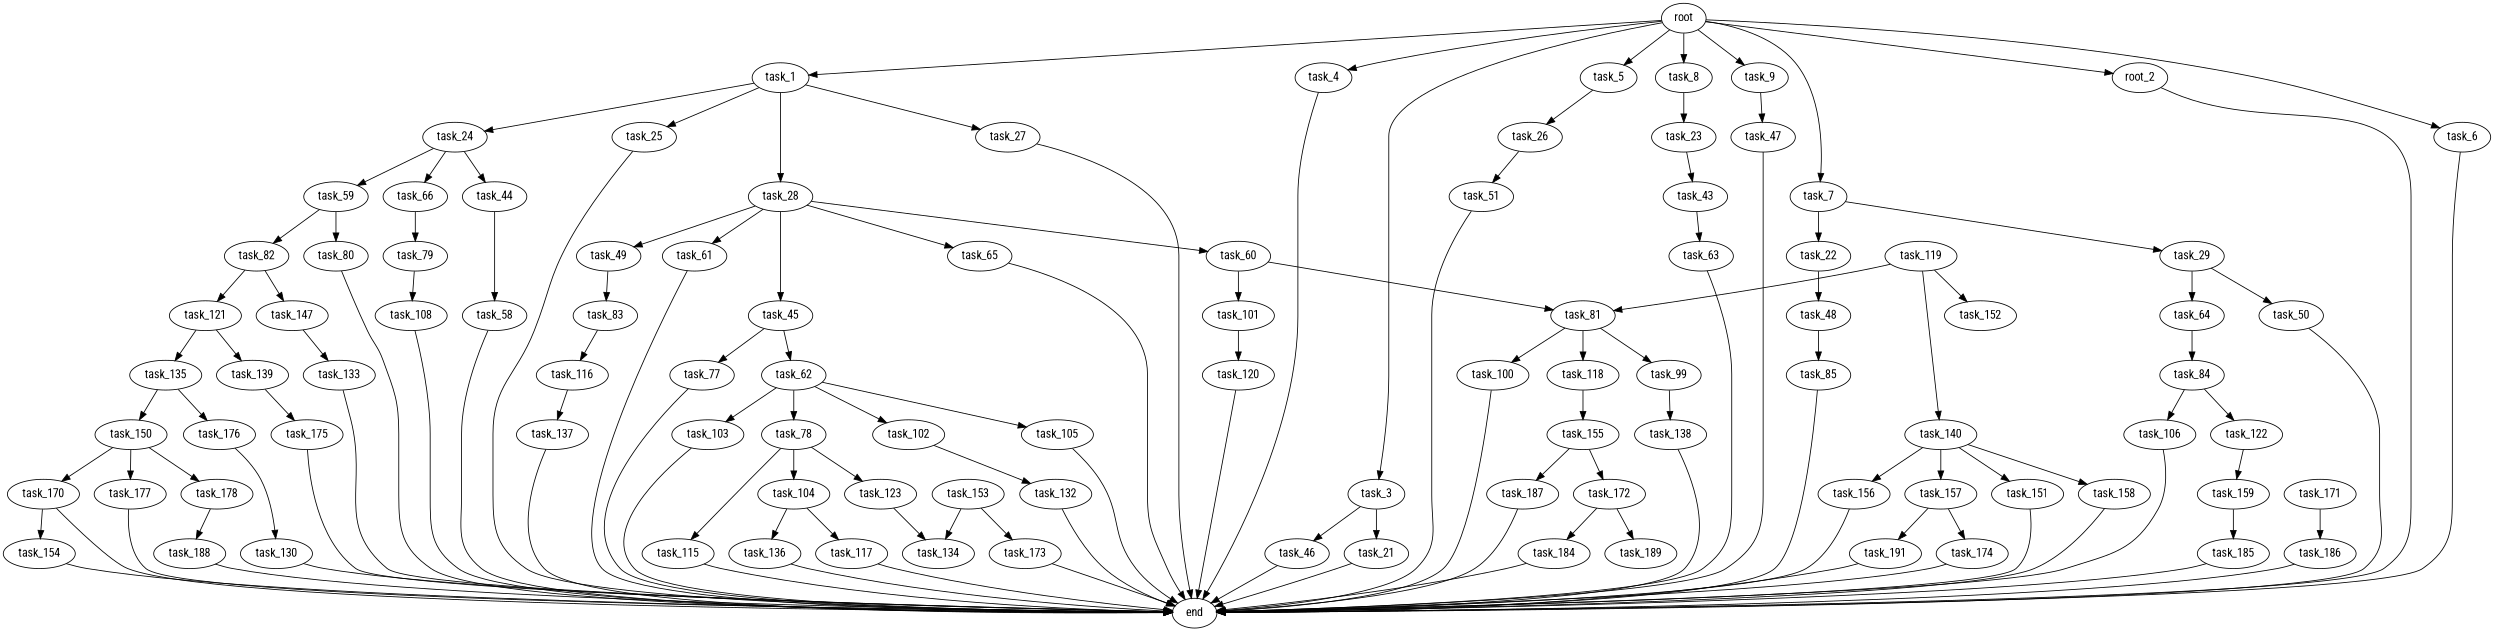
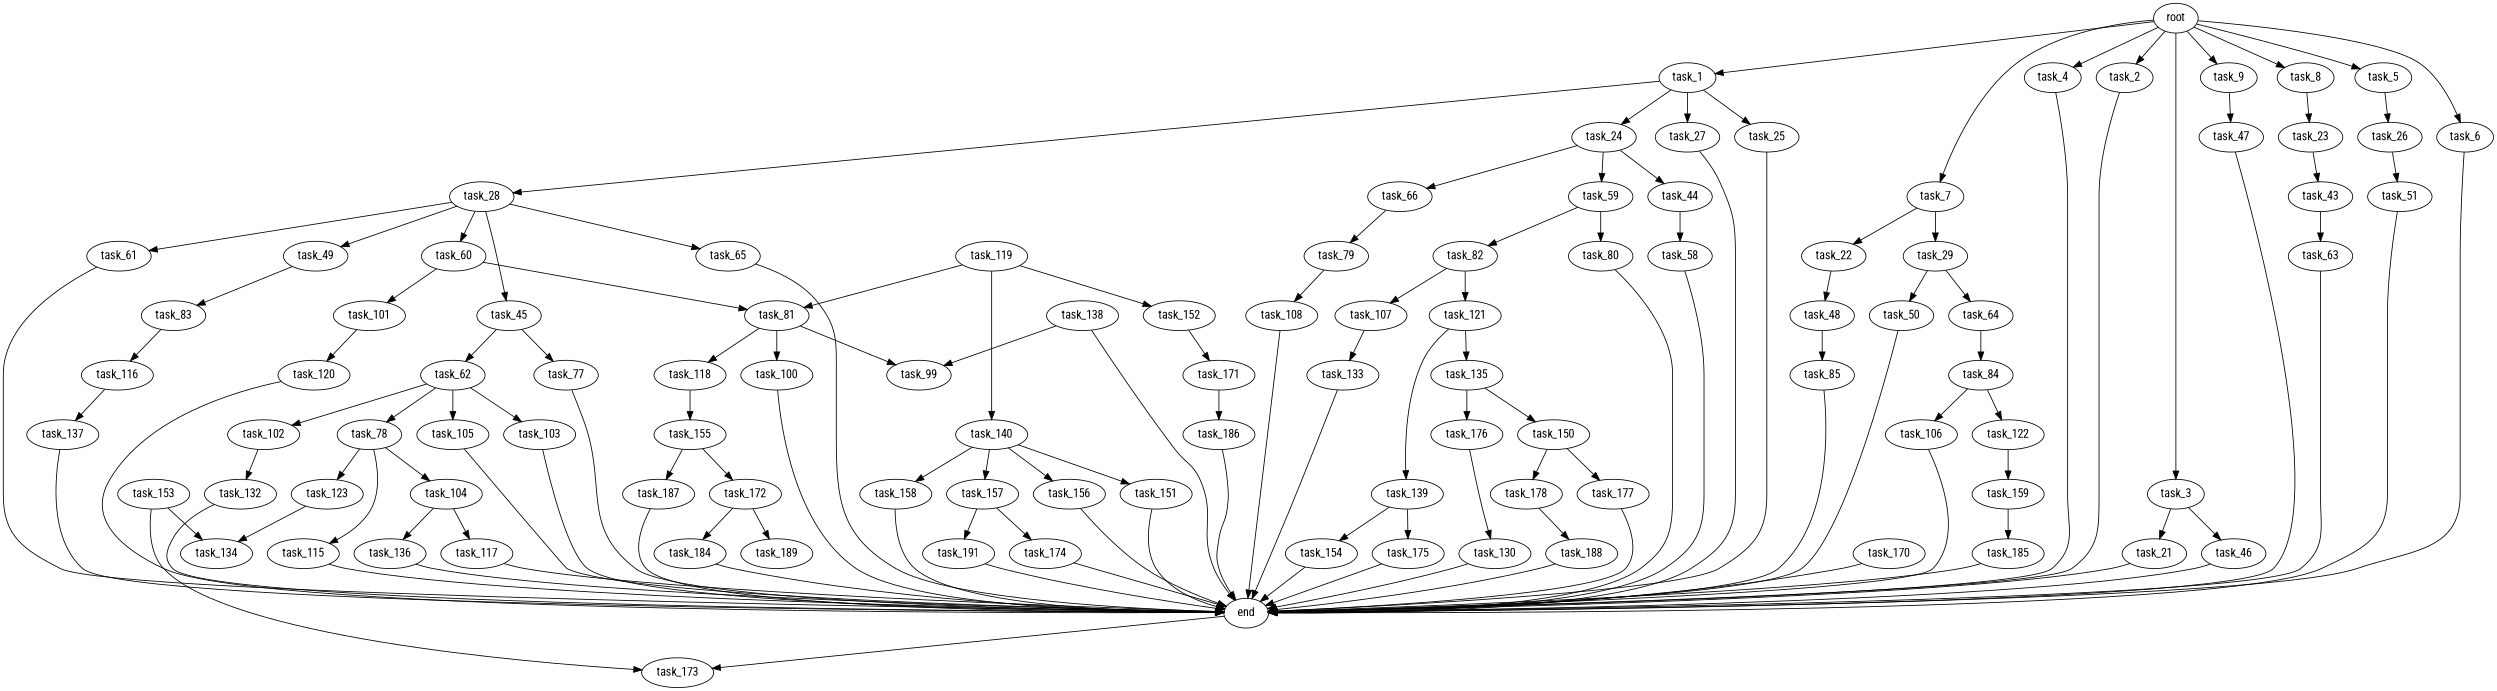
(2140, 78) -> (2125, 78)
(292, 316) -> (1371, 316)
none -> (1197, 342)
(1670, 401) -> (1004, 344)
(91, 462) -> none
(42, 520) -> (1368, 522)
(1110, 583) -> (972, 642)
